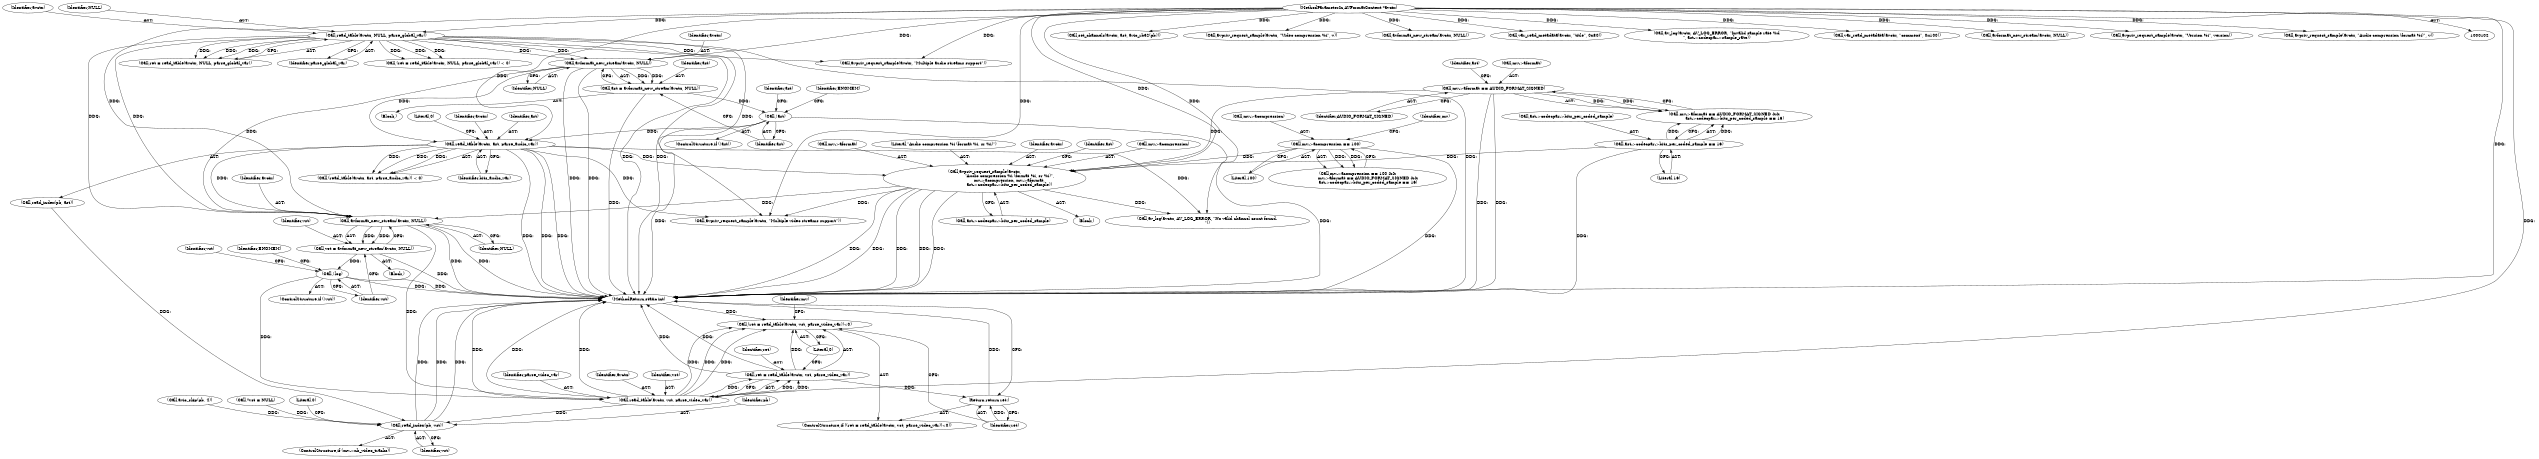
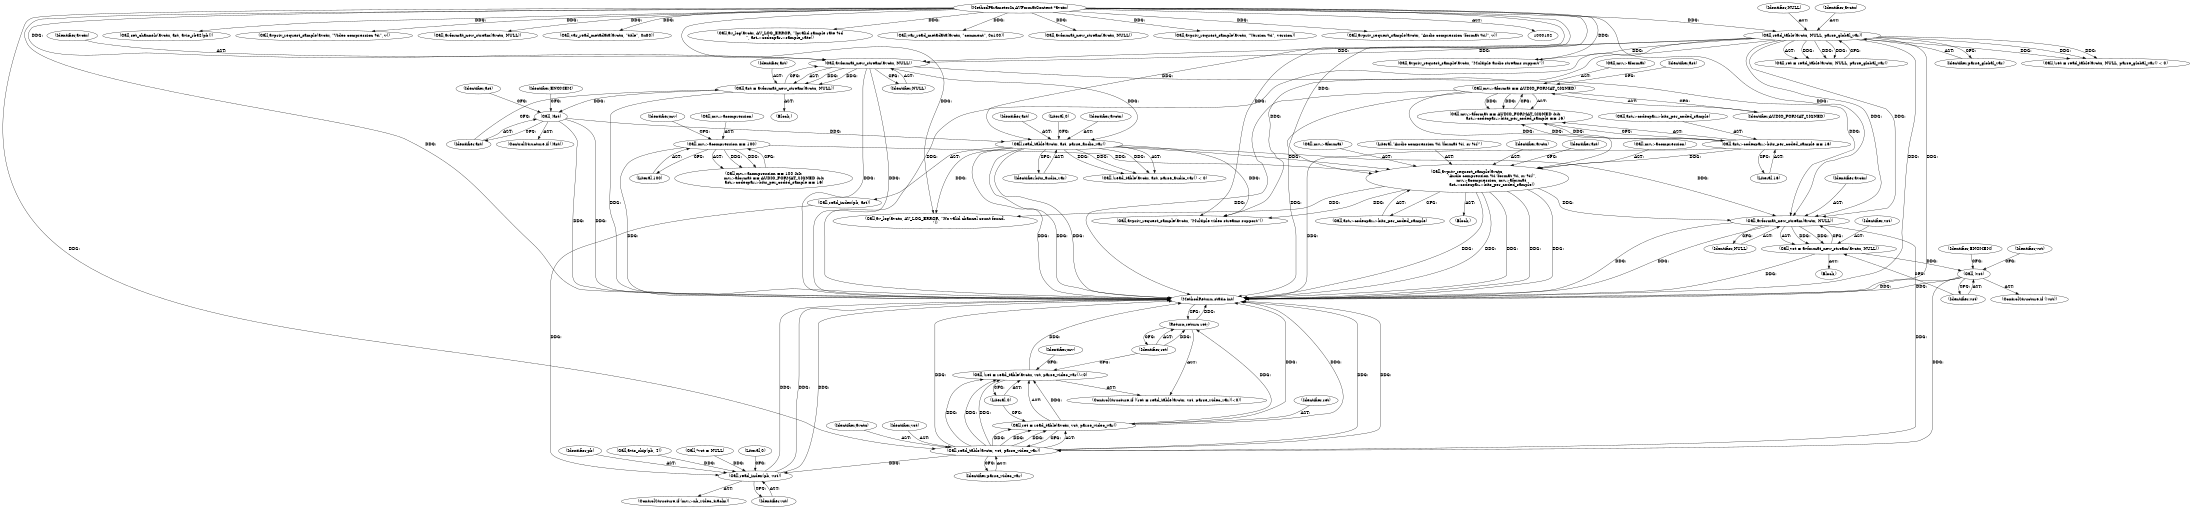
(332, 274) -> (1974, 274)
(713, 311) -> (1092, 320)
none -> (985, 462)
